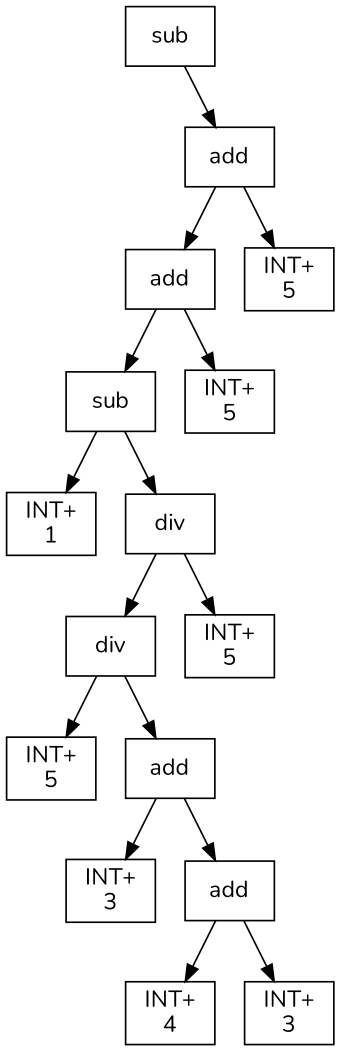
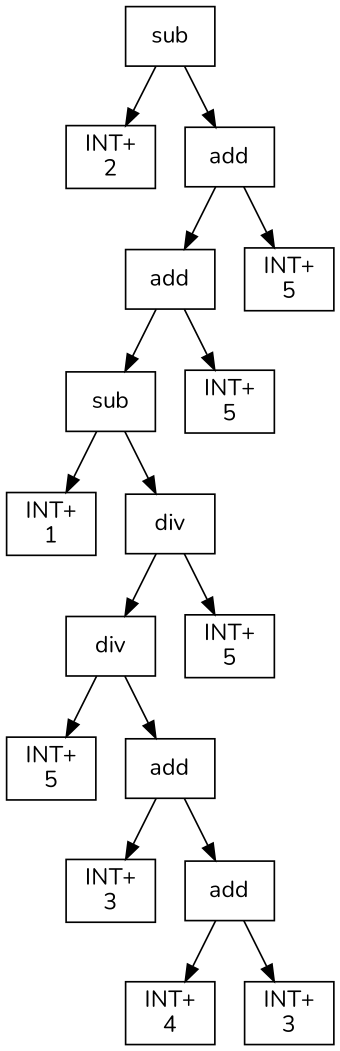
none -> (111, 157)
